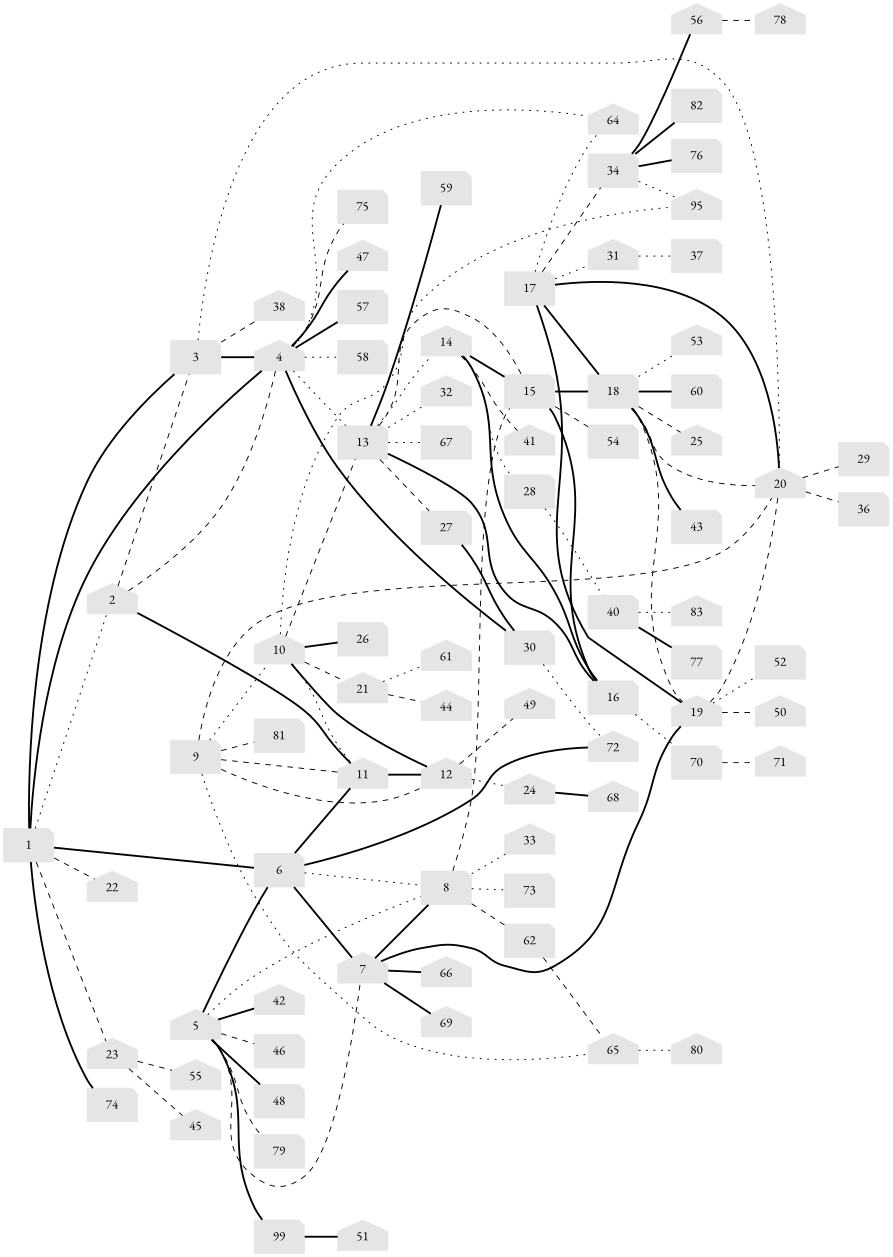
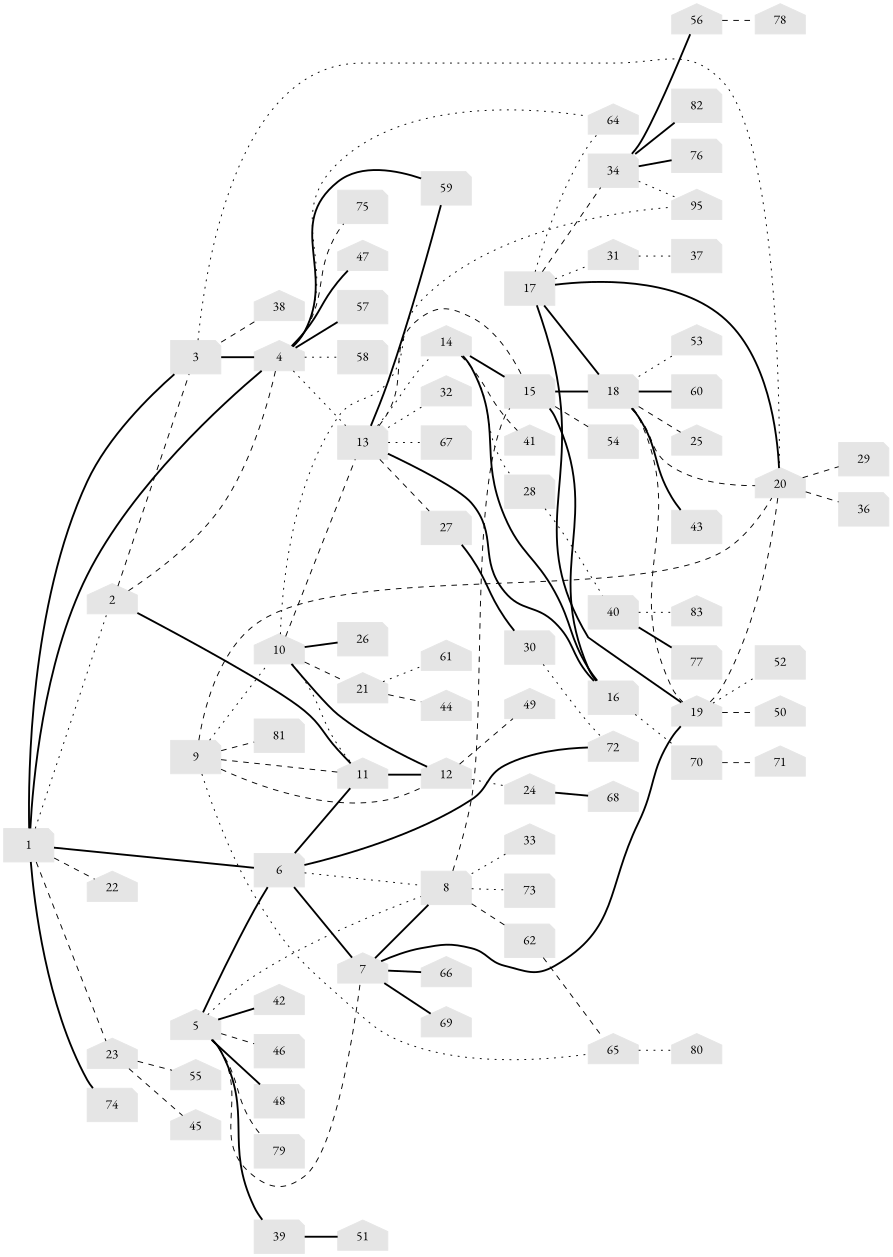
(378, 516) -> (321, 201)
(279, 1237) -> (279, 1237)
